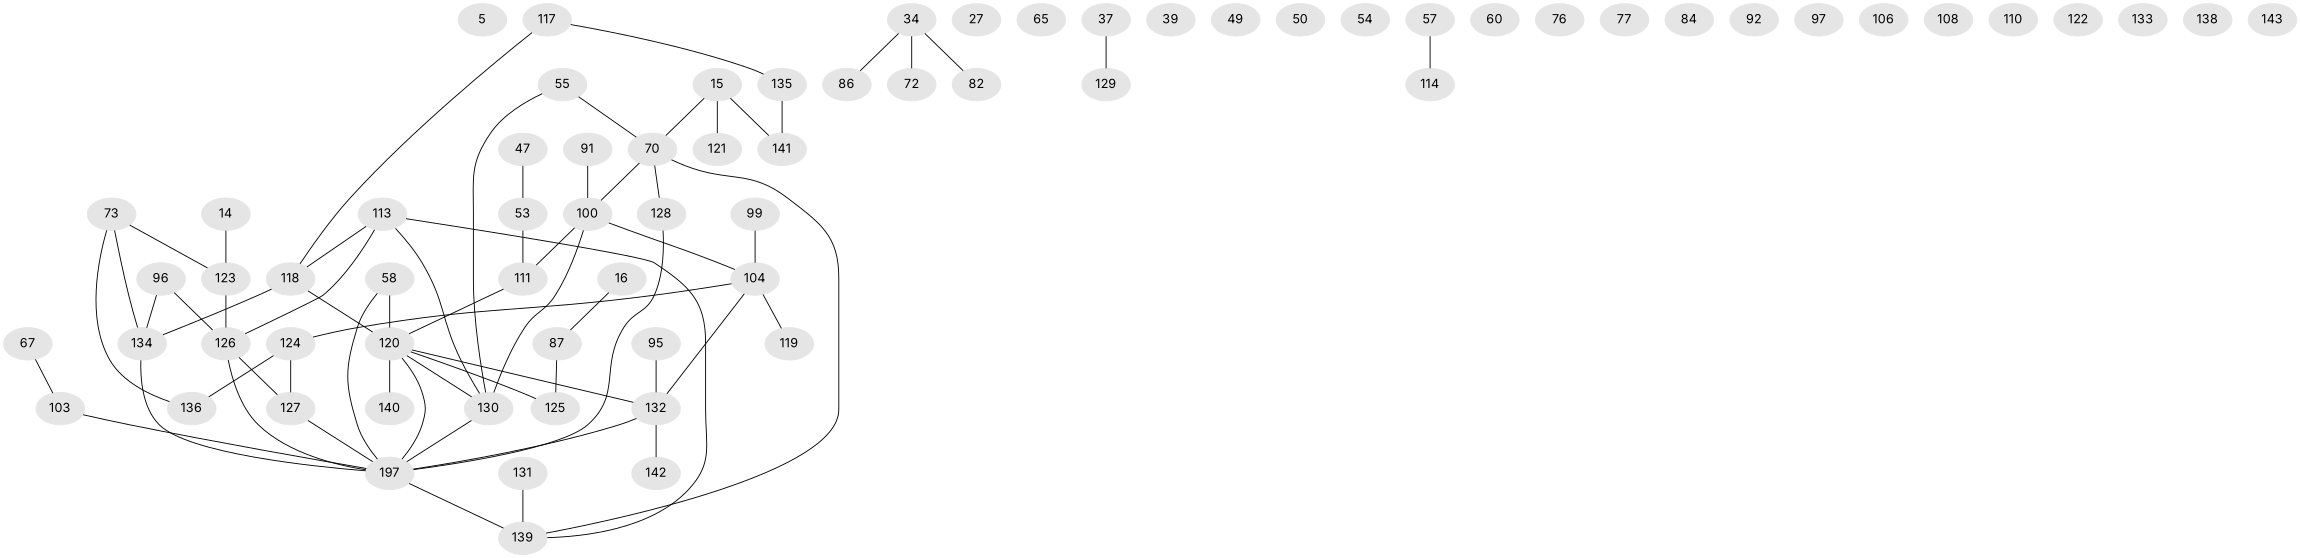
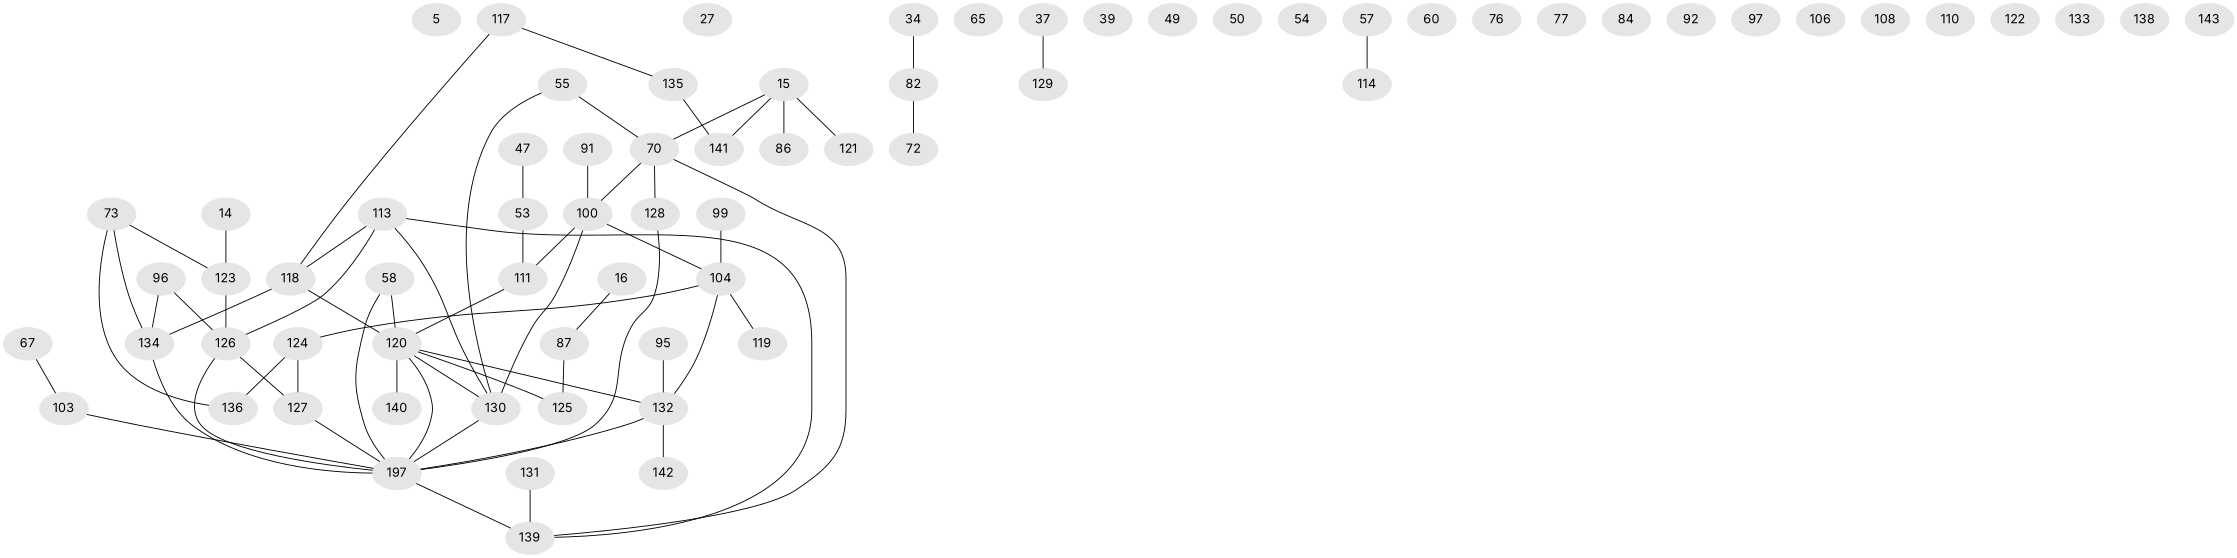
(879, 52) -> (784, 117)
(912, 52) -> (913, 117)
